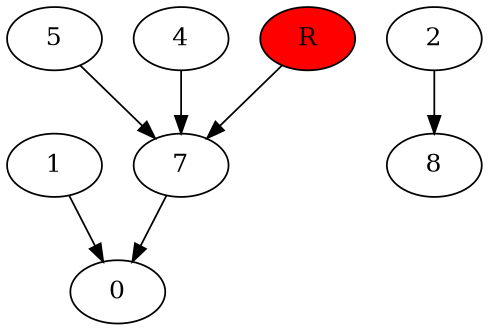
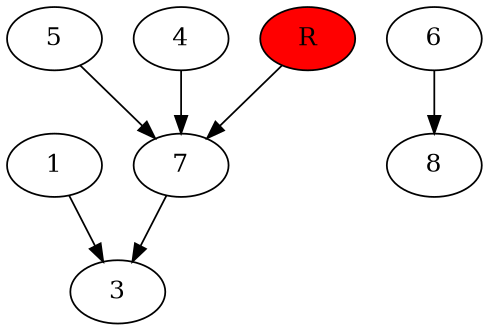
(434, 39) -> (434, 39)
(118, 292) -> (118, 292)
